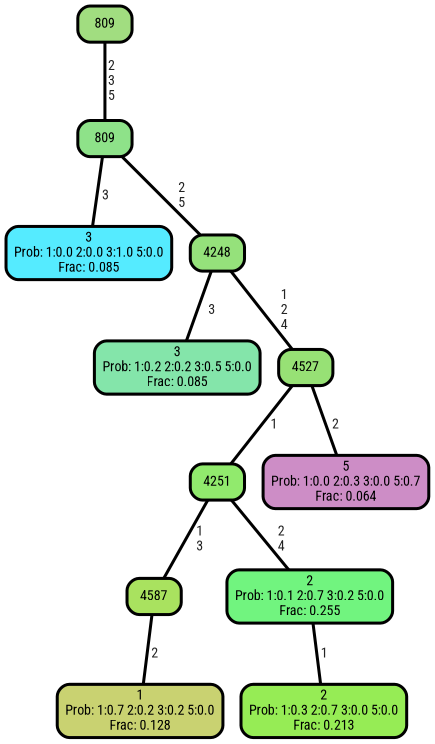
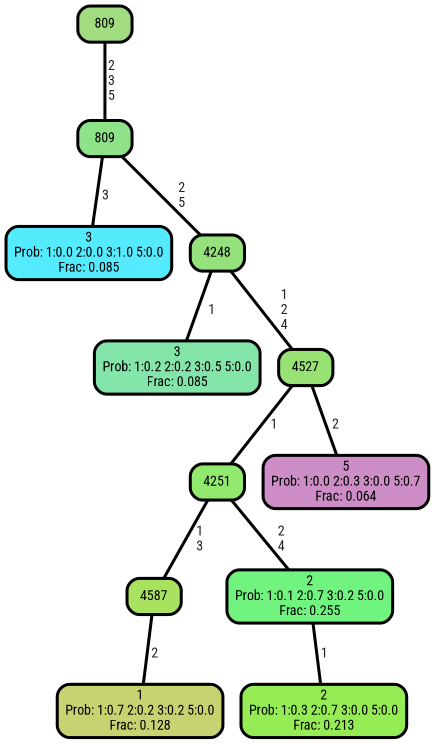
(210, 310) -> (210, 310)
